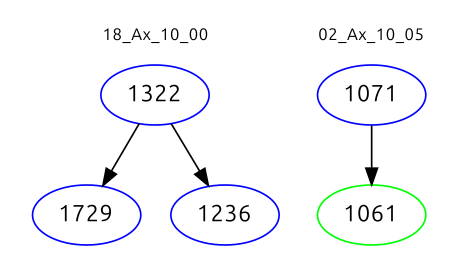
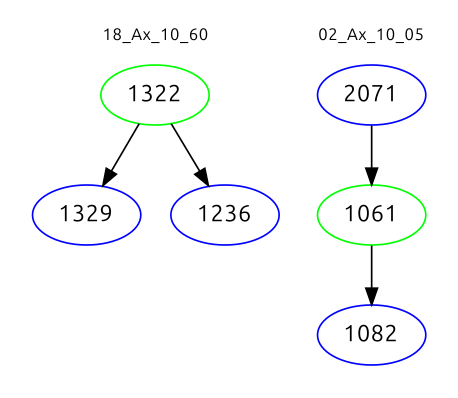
(156, 36) -> (156, 36)
(155, 95) -> (155, 95)
(372, 95) -> (372, 95)
(87, 215) -> (87, 215)
none -> (372, 335)
